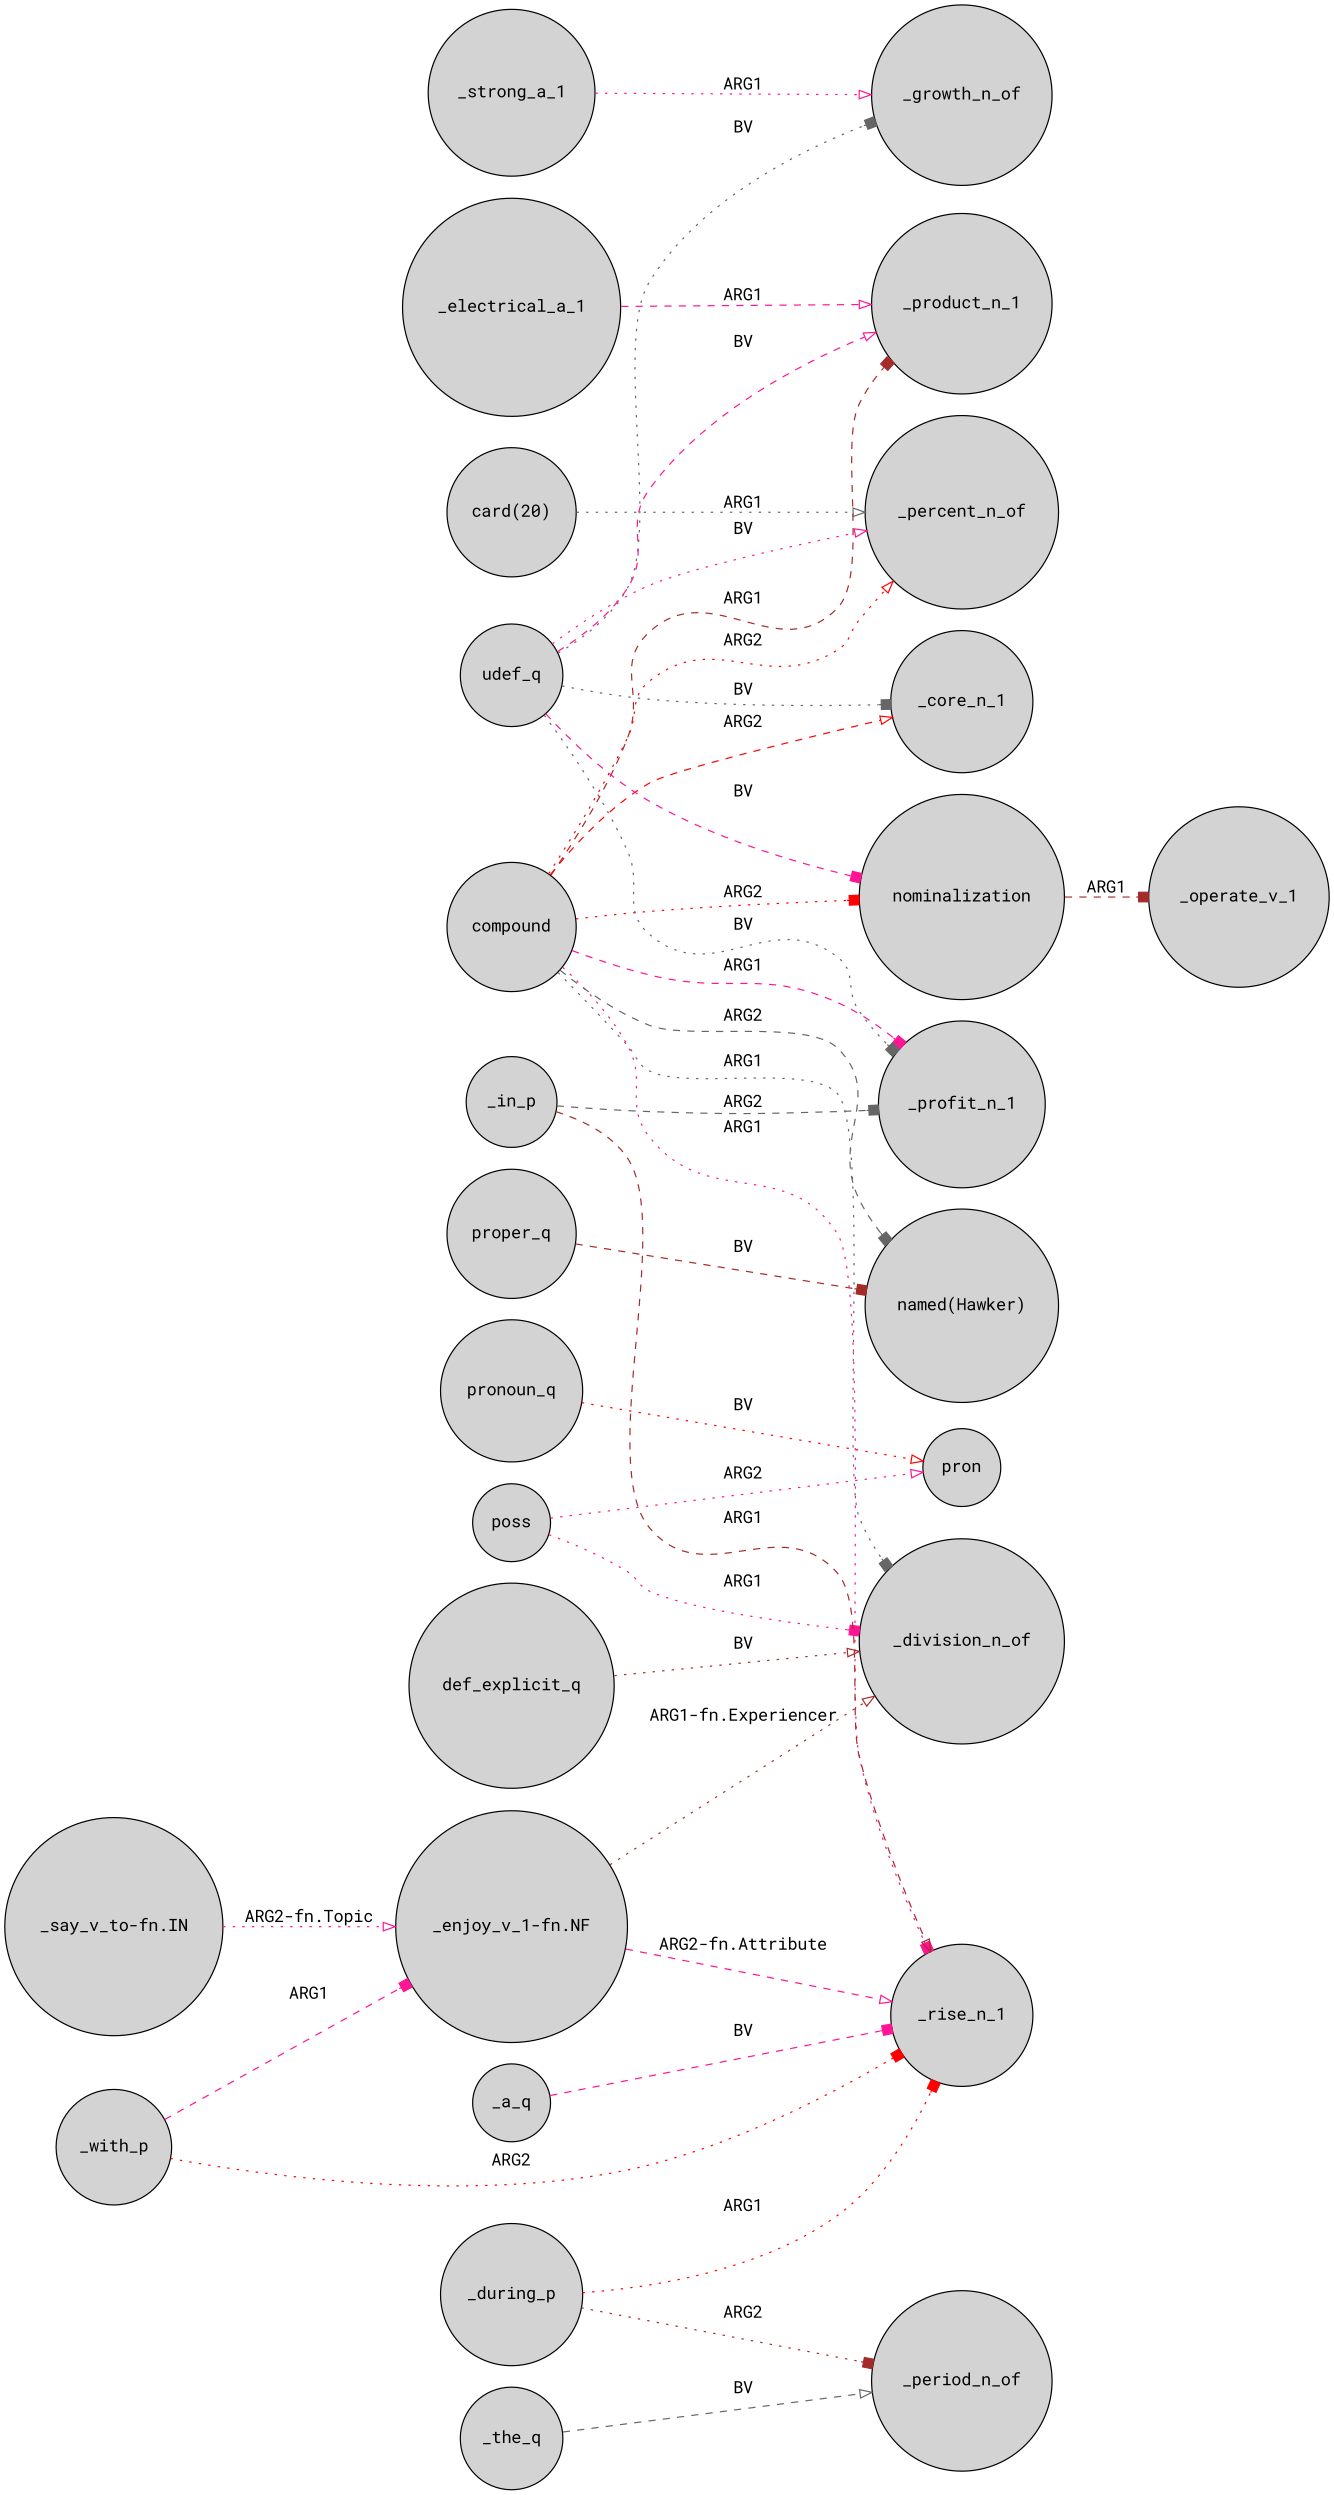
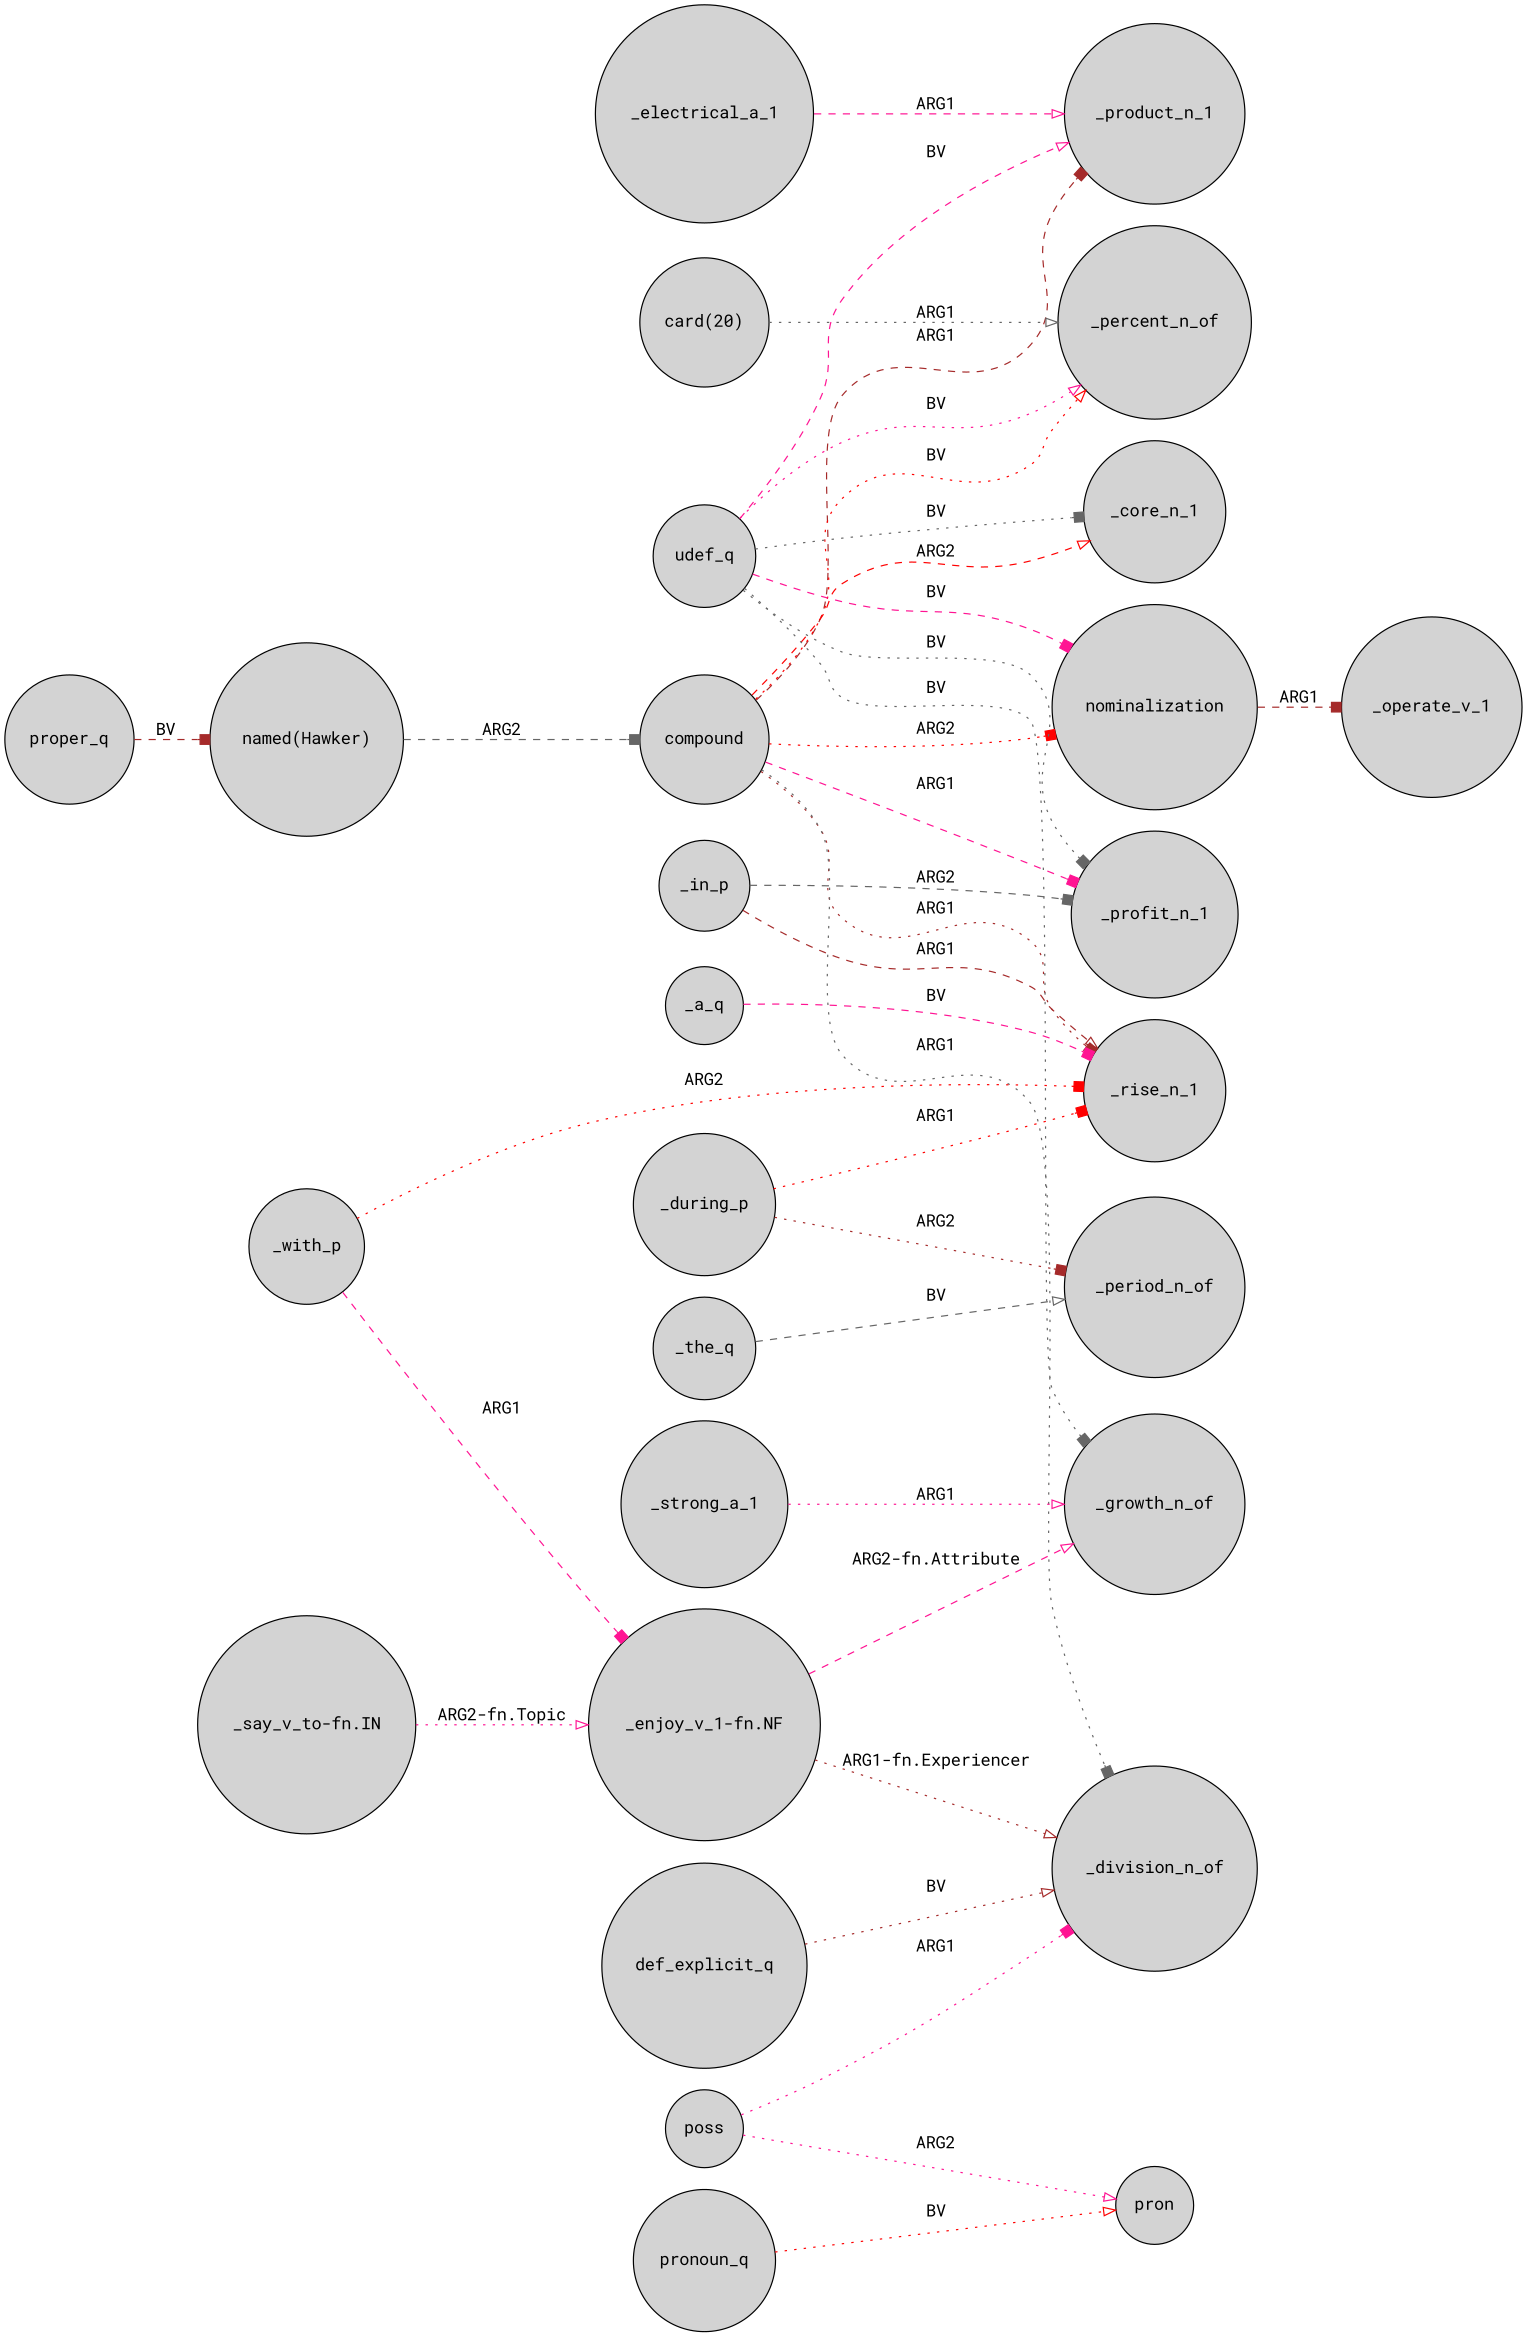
(743, 641) -> (936, 456)
(791, 1033) -> (515, 740)
(840, 1243) -> (909, 936)
(753, 1974) -> (936, 1611)
